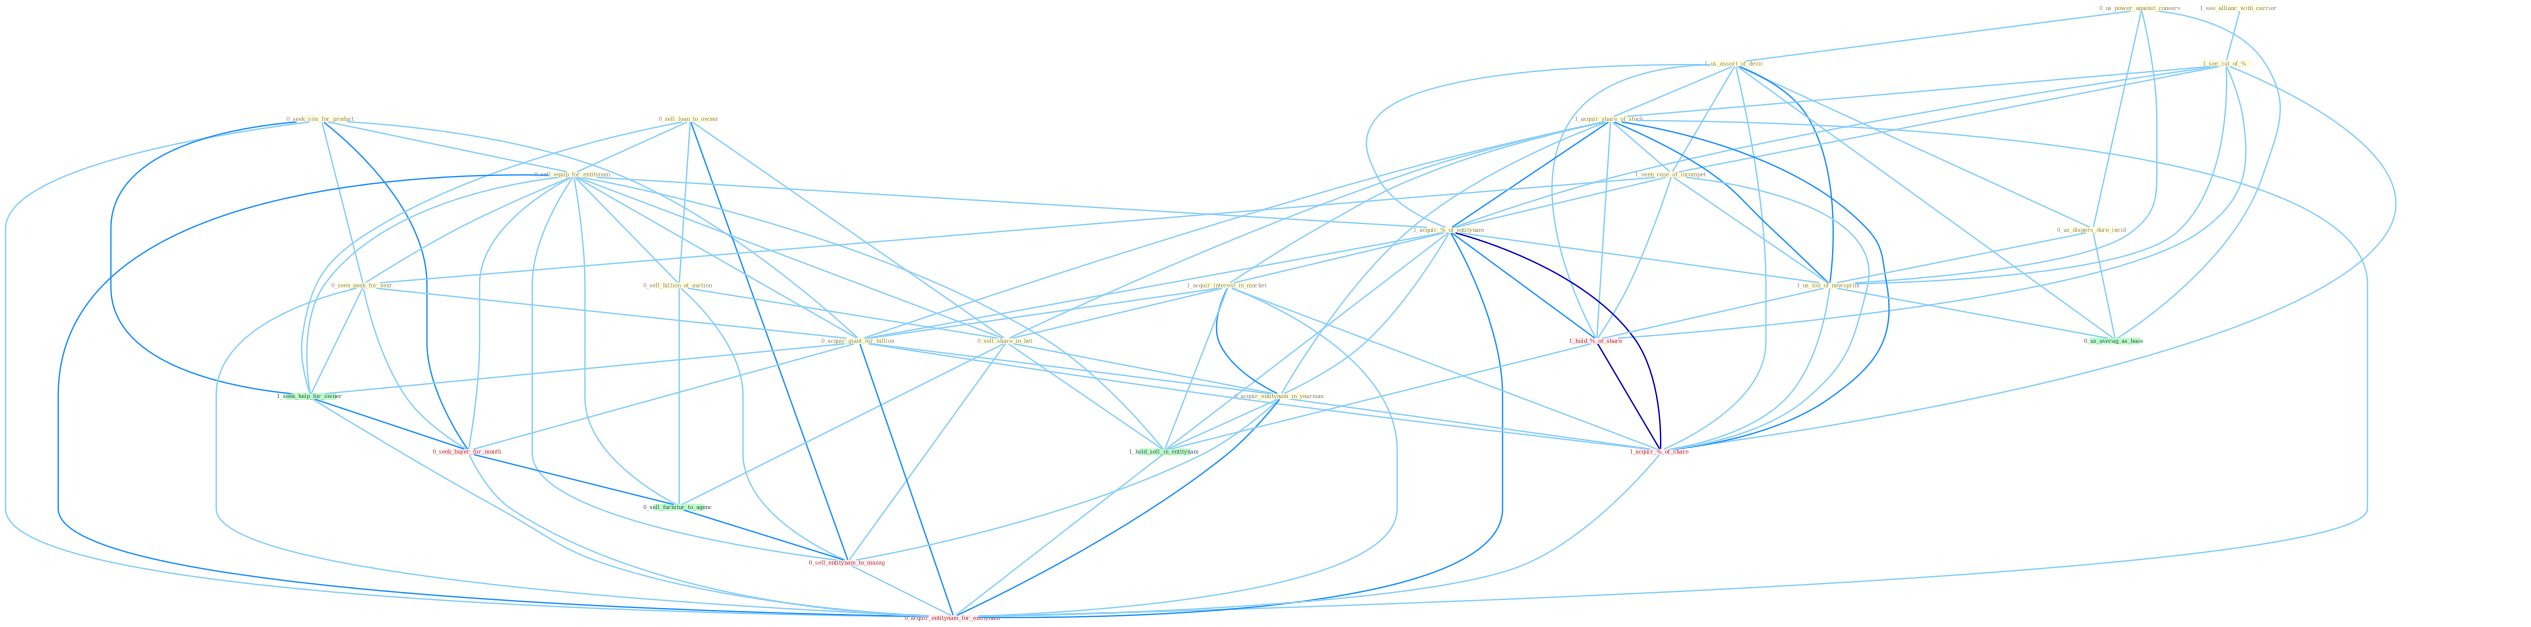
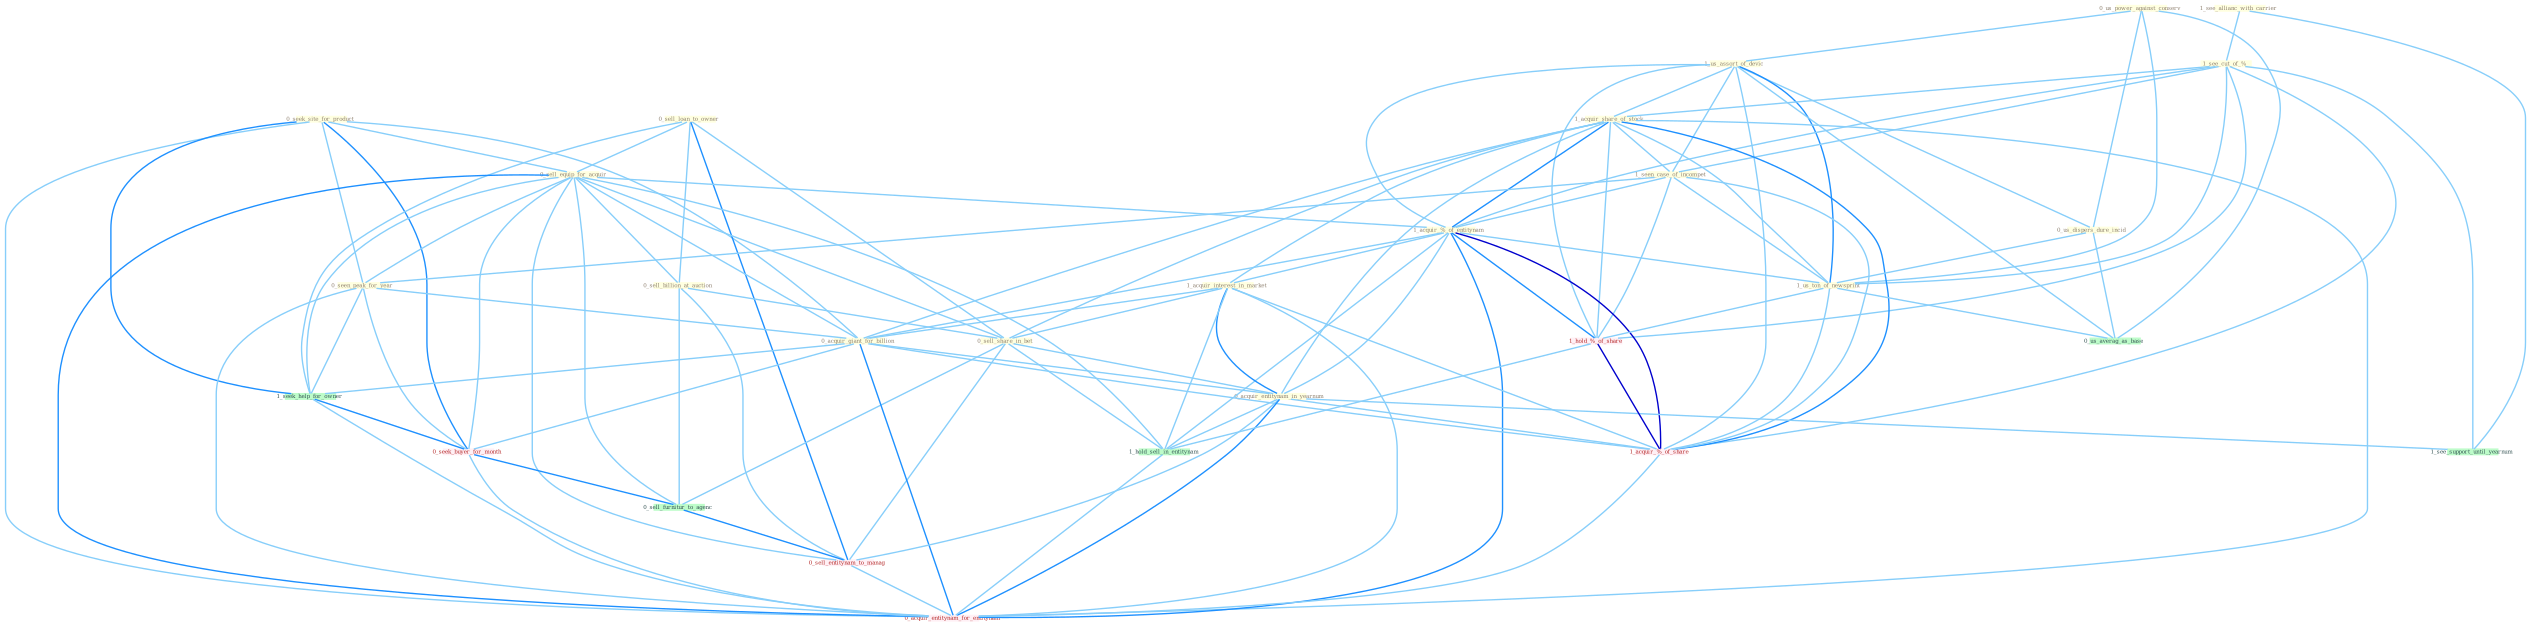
(574, 175) -> (574, 175)
(1741, 198) -> (1741, 198)
none -> (2473, 452)
